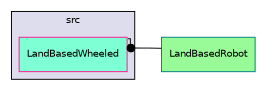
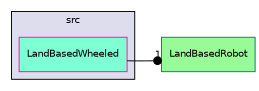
(148, 48) -> (141, 61)
